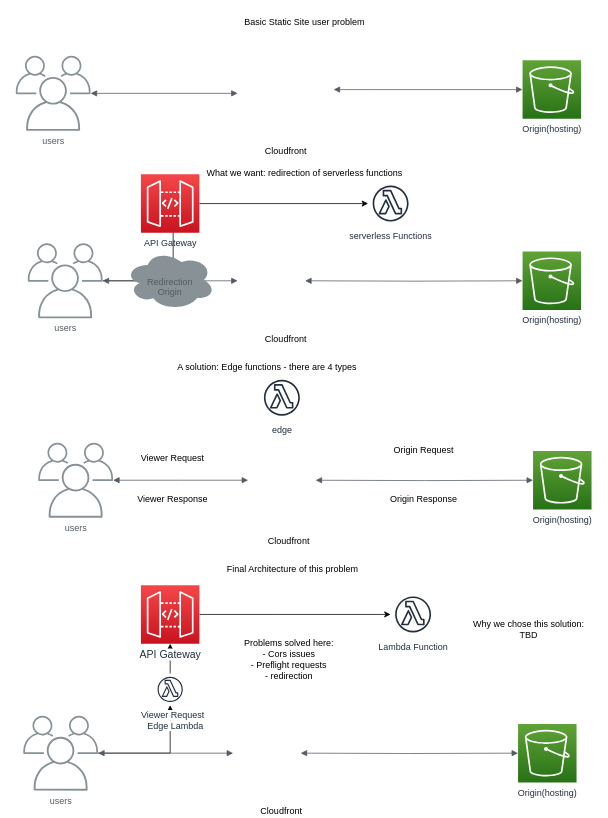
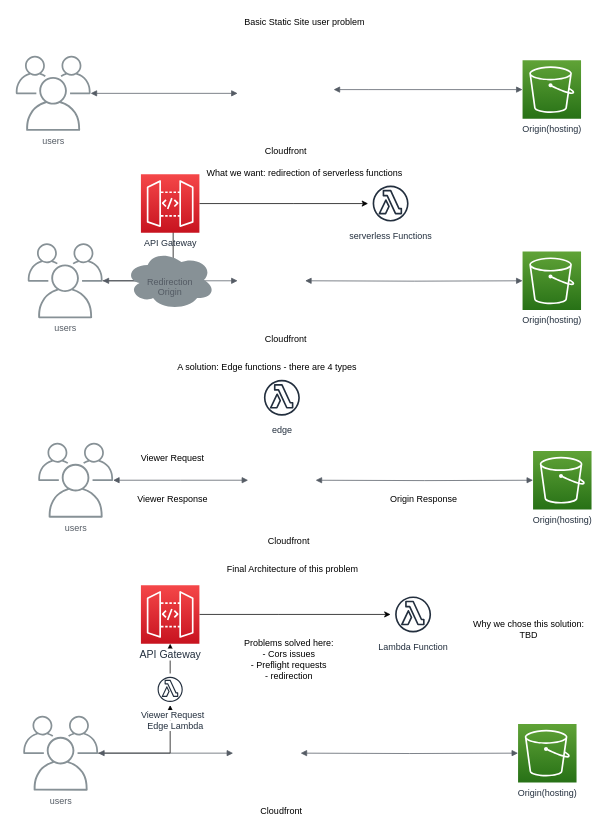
(423, 450) -> none
